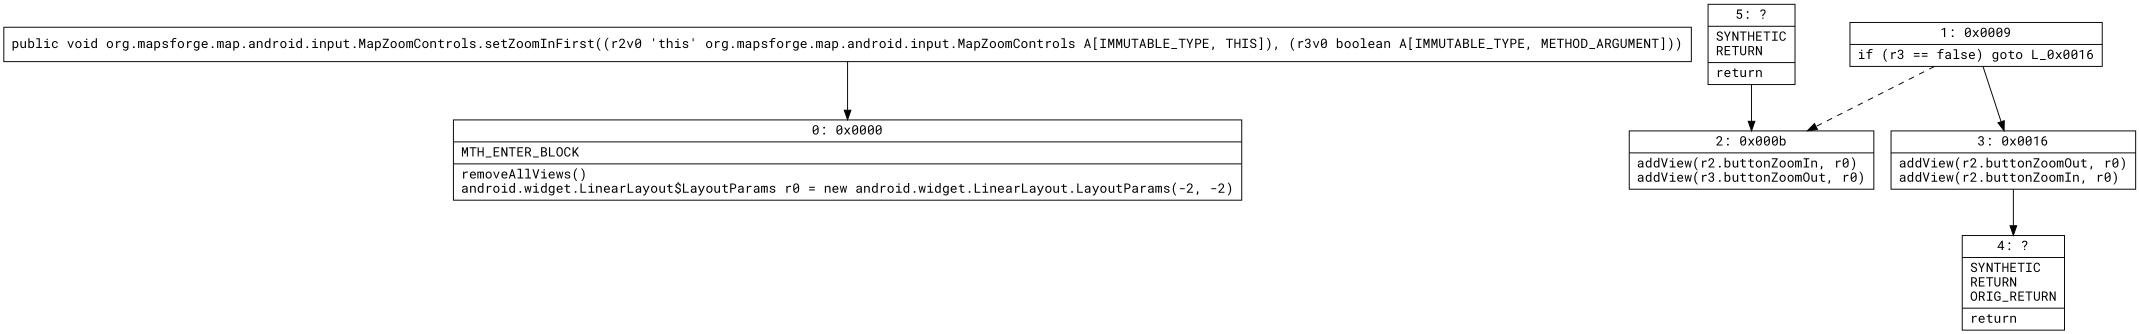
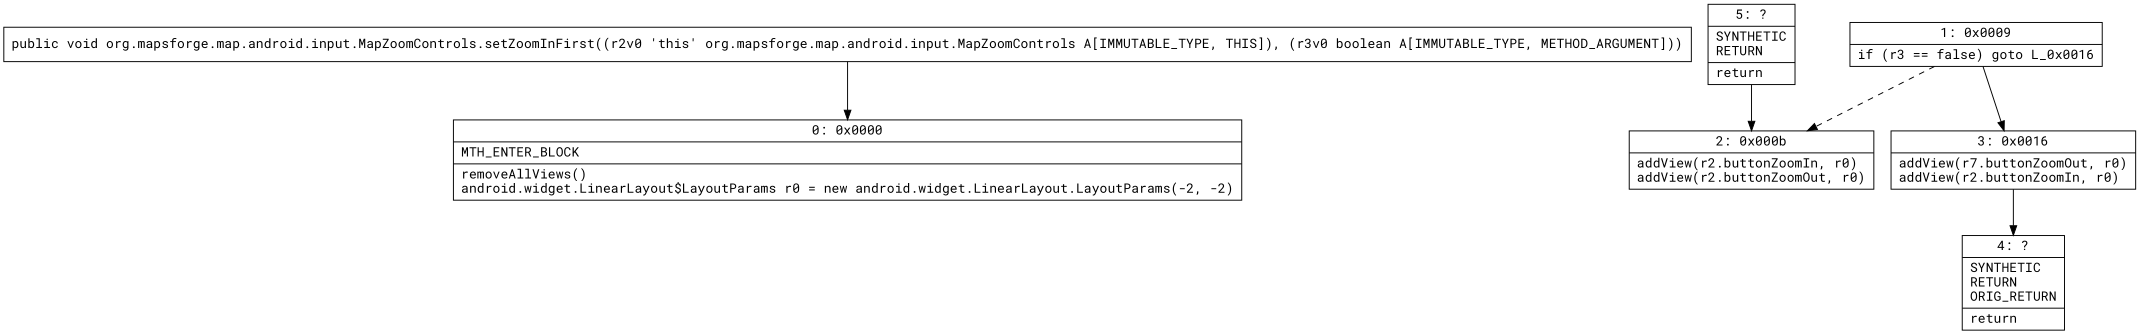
(2013, 163) -> (2013, 163)
(1752, 178) -> (1752, 178)
